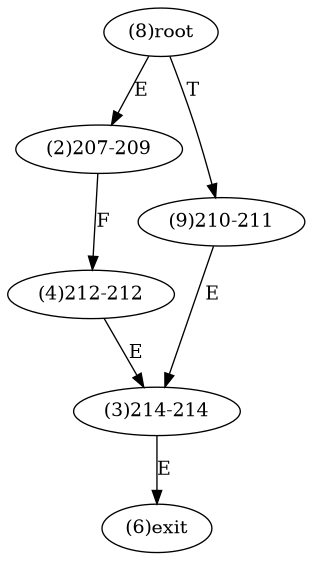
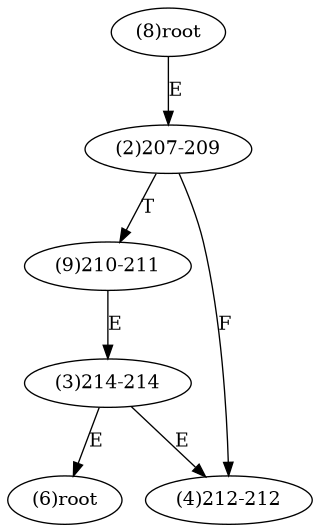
(193, 120) -> (141, 202)
(120, 347) -> (163, 437)
(157, 528) -> (65, 500)
